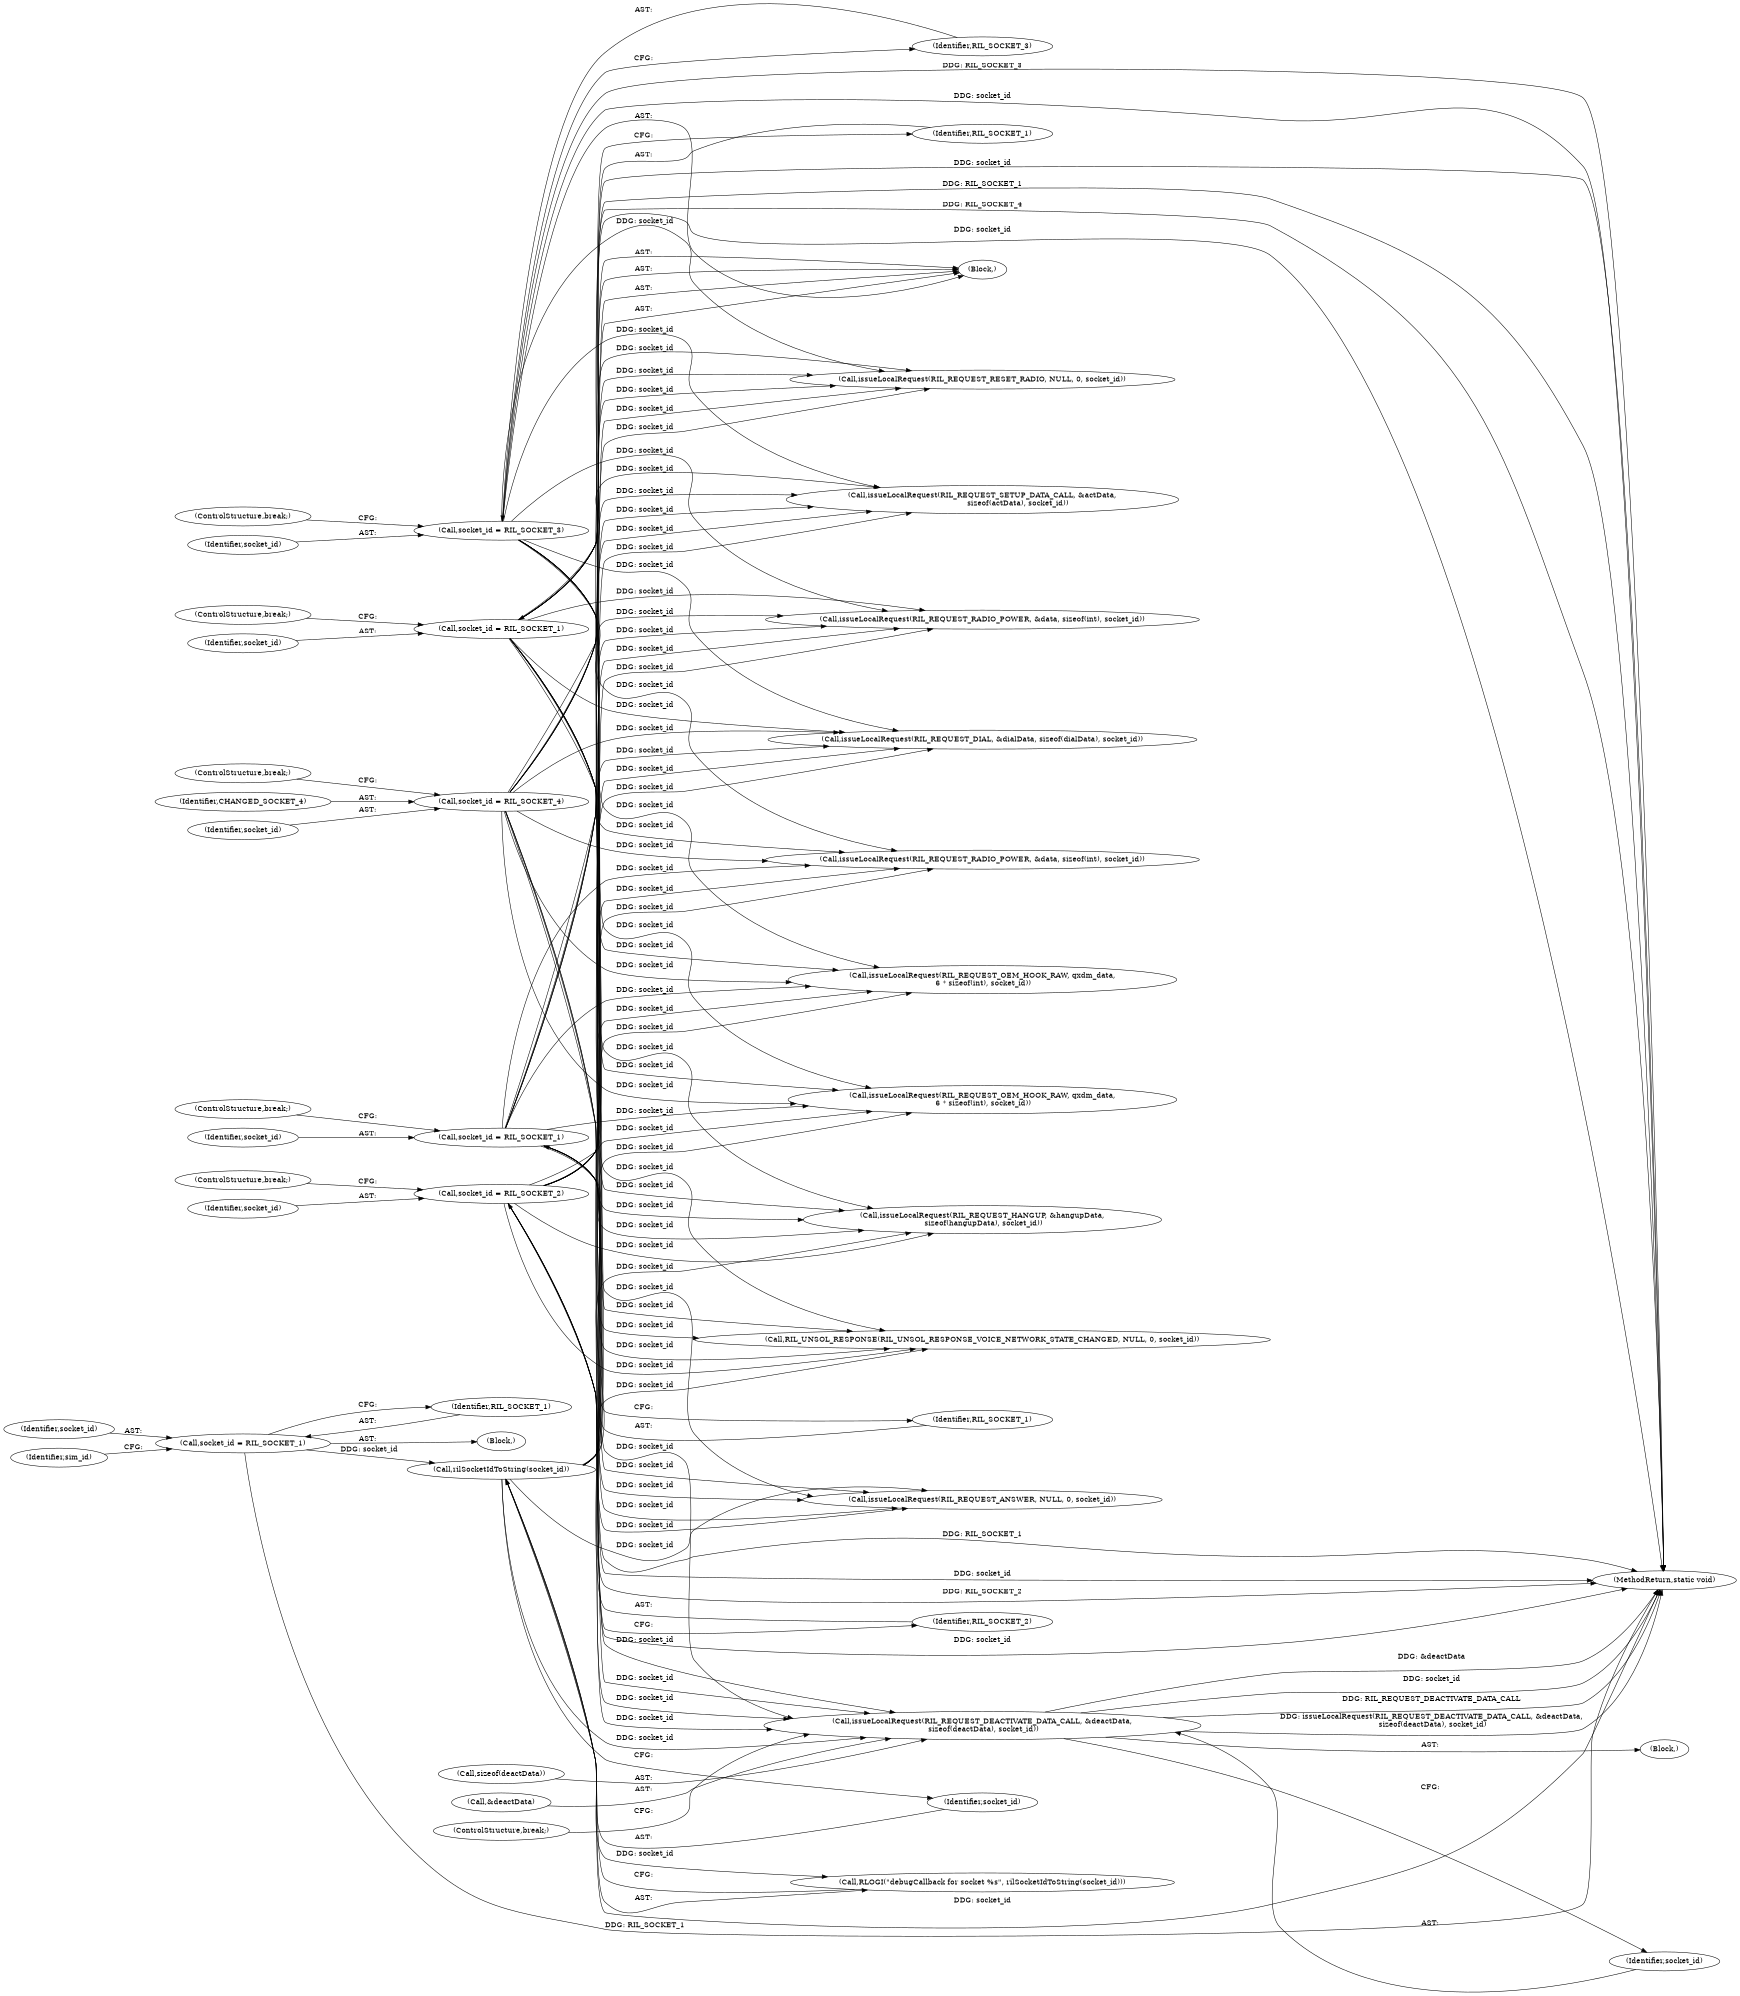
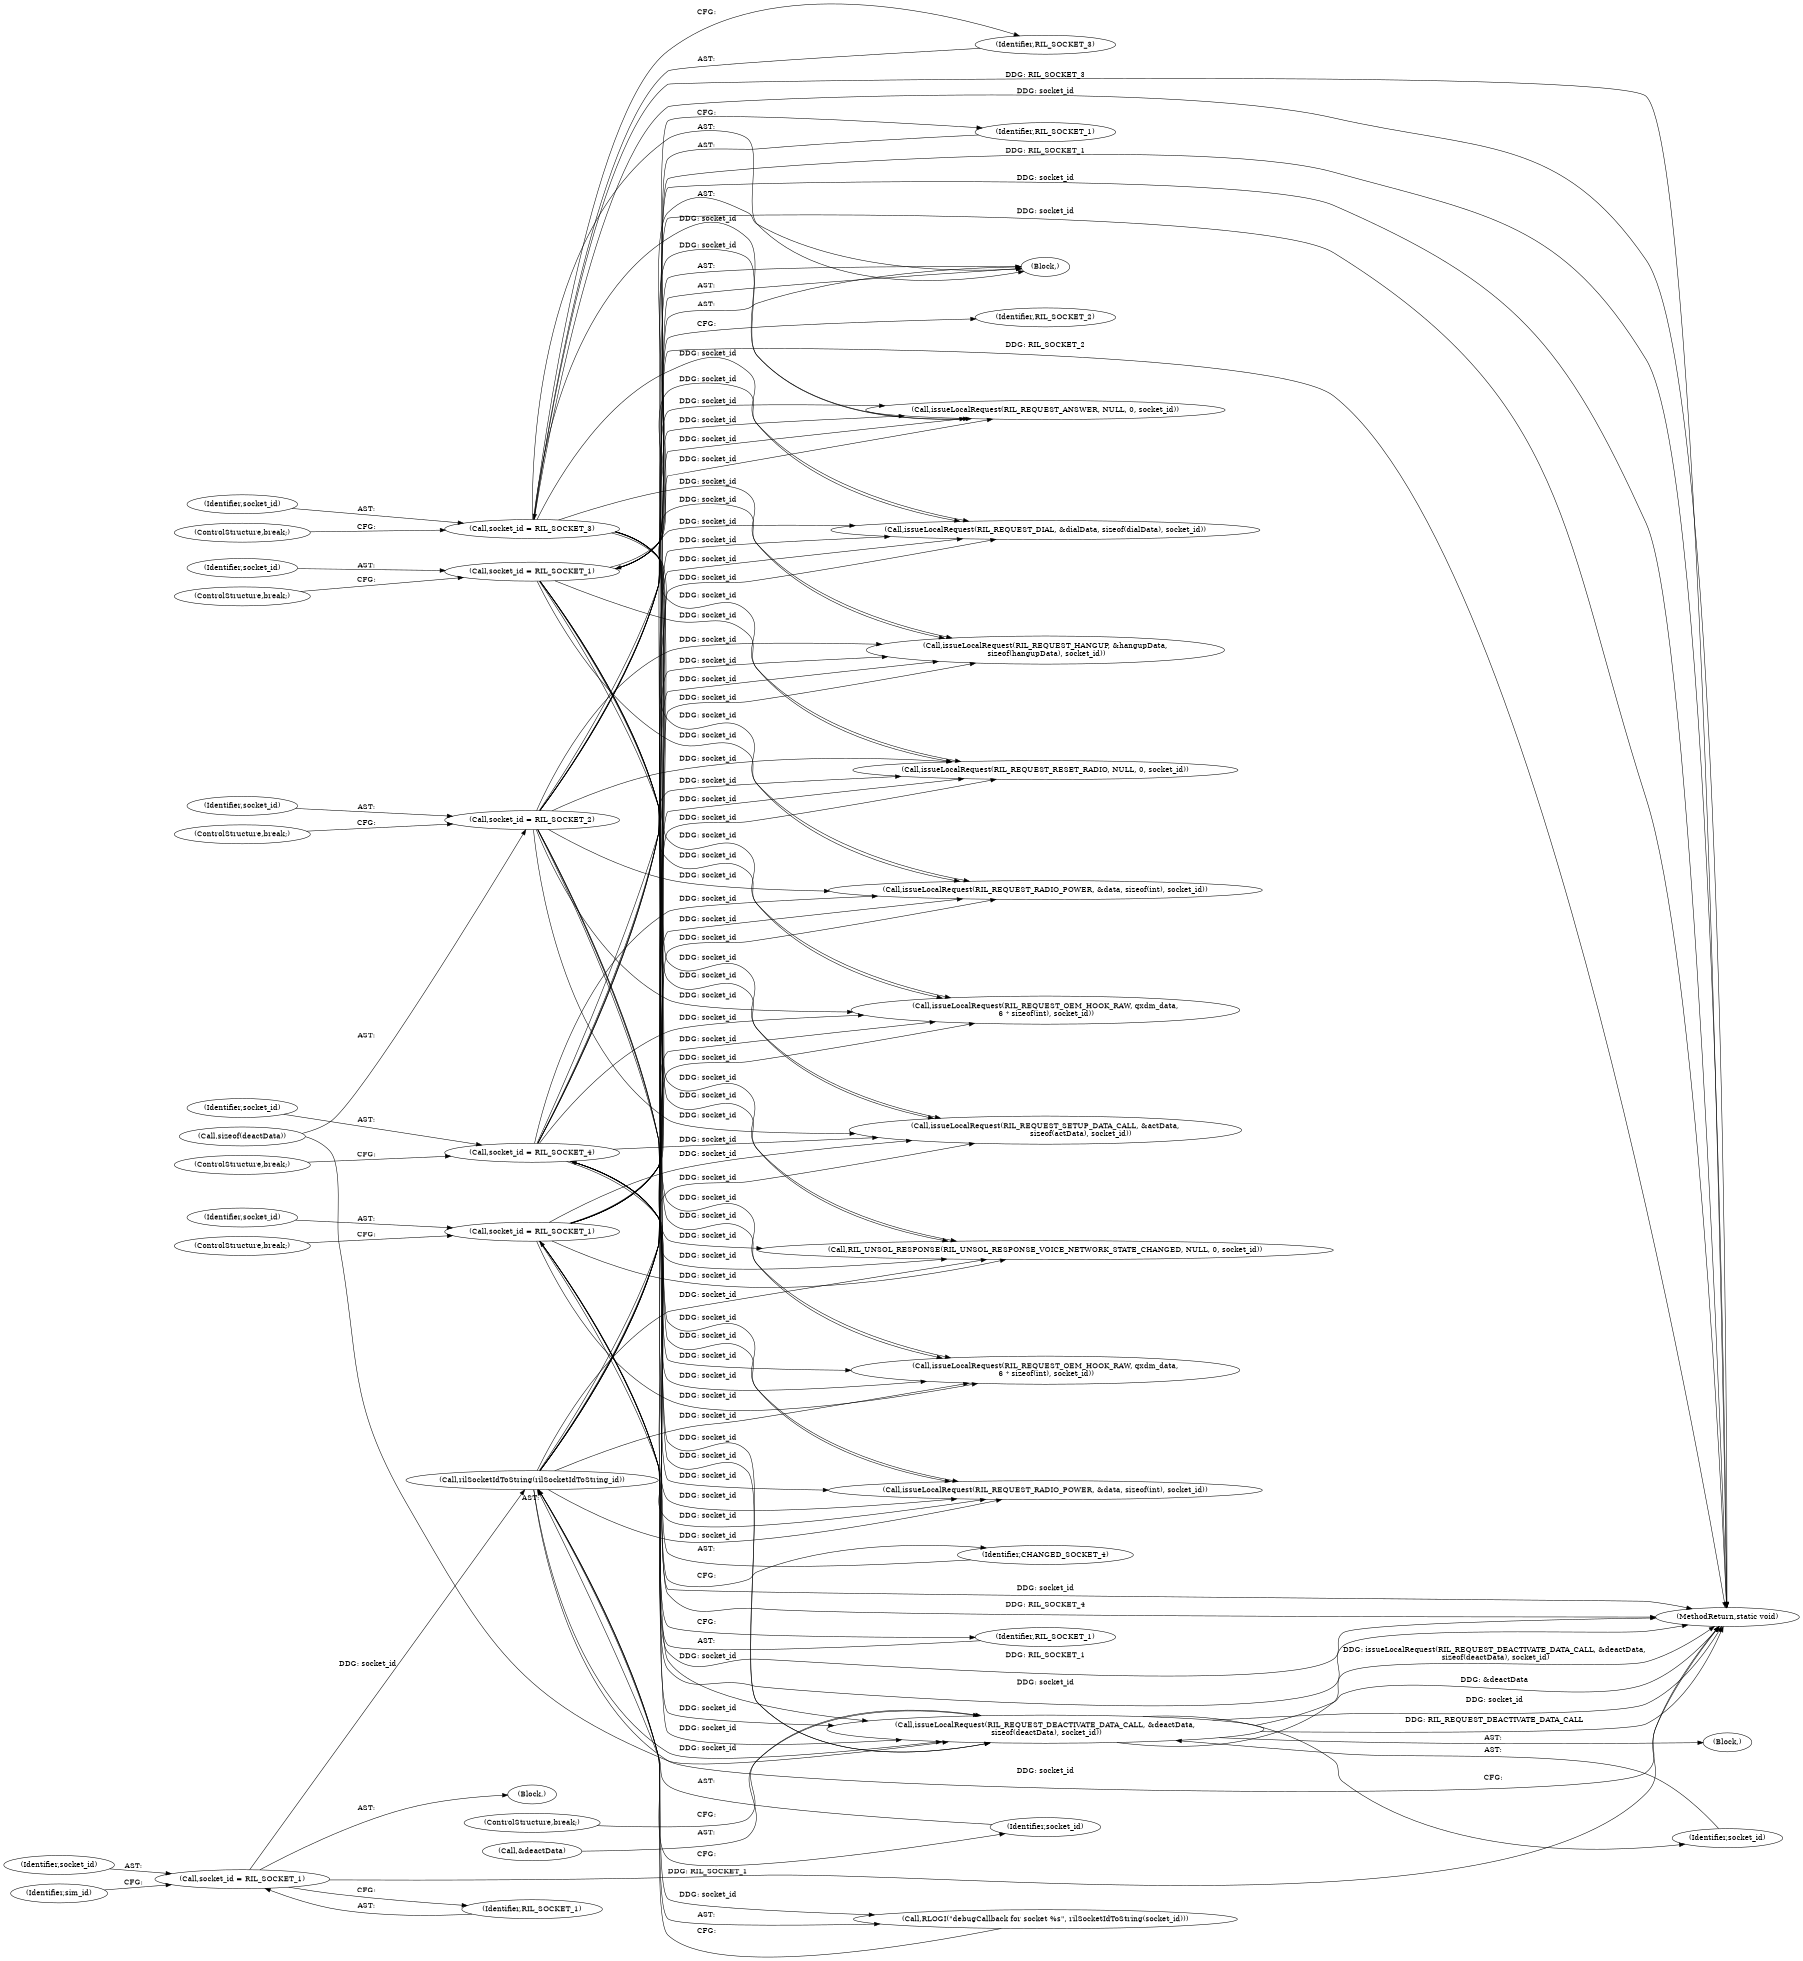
(501, 1470) -> (532, 1480)
none -> (672, 1582)
(621, 1613) -> (423, 994)
